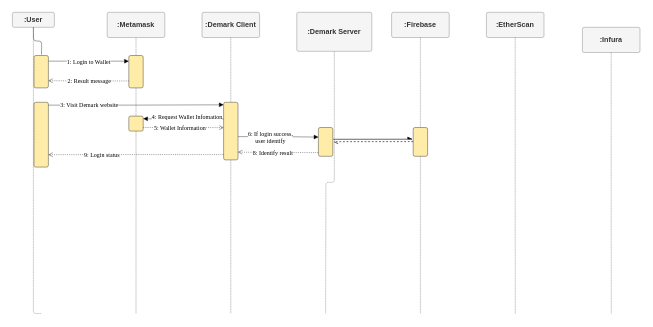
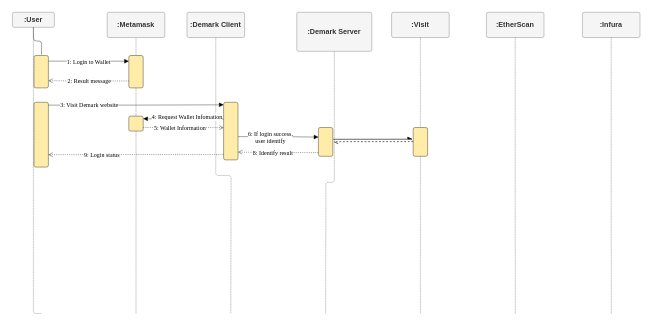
(231, 25) -> (216, 25)
(420, 25) -> (420, 25)
(611, 40) -> (611, 25)
